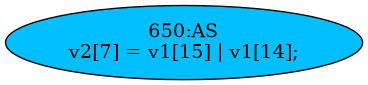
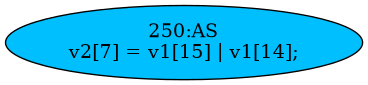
(184, 43) -> (184, 43)
